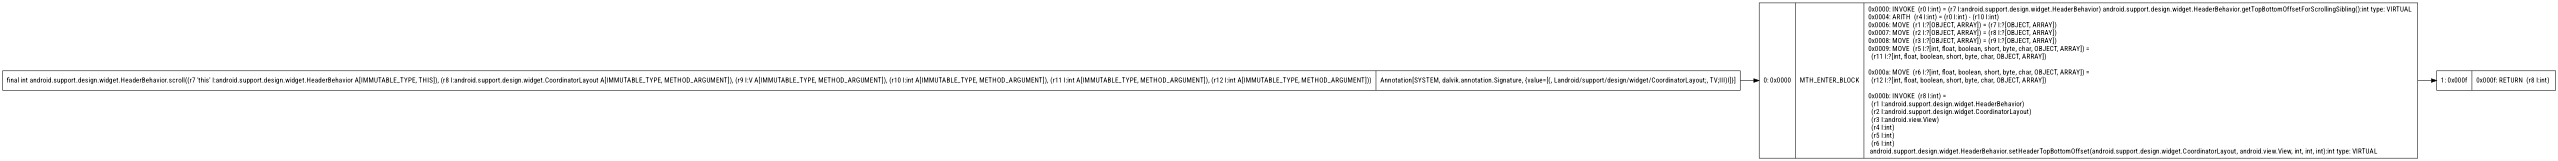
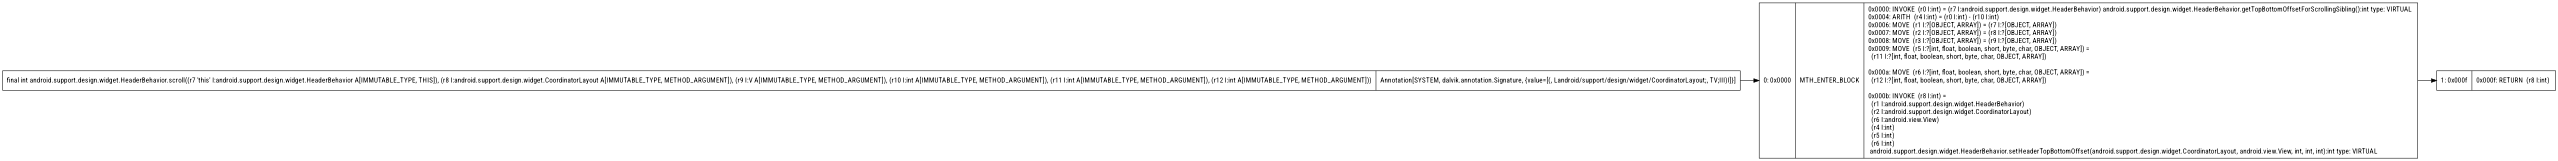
(1904, 120) -> (1904, 120)
